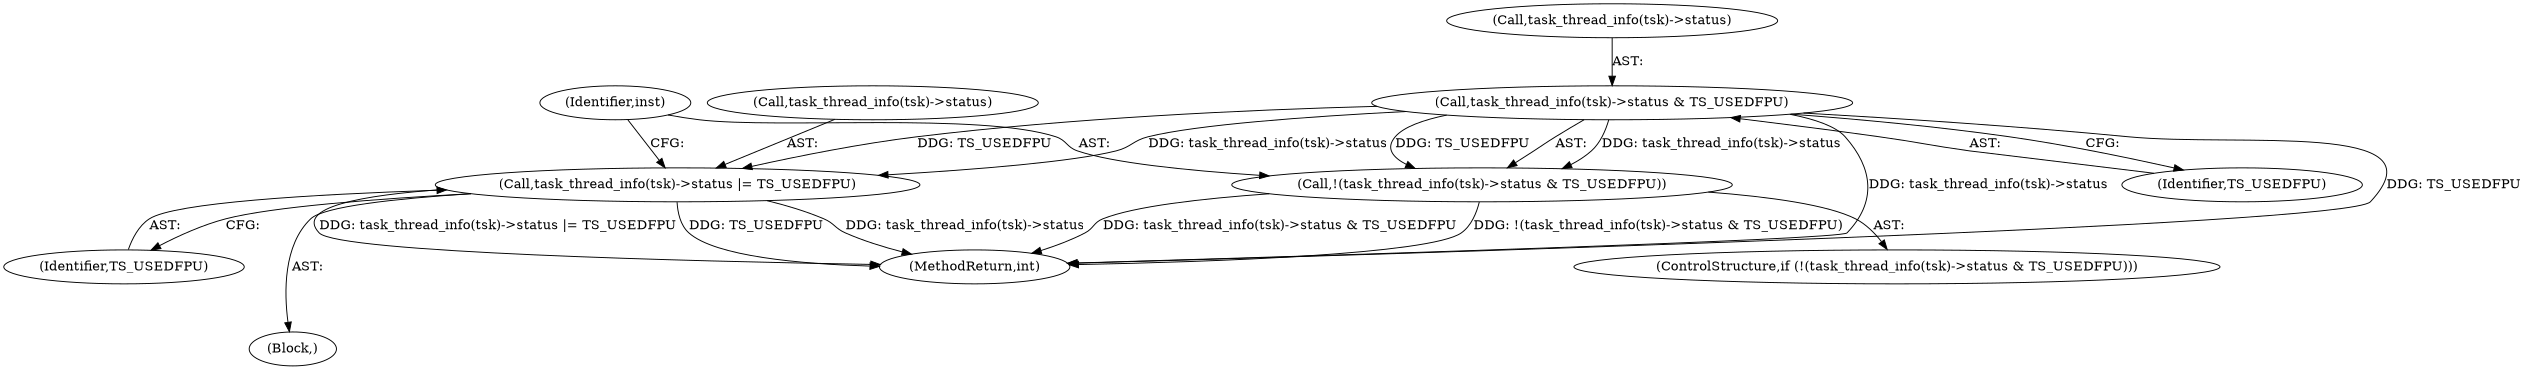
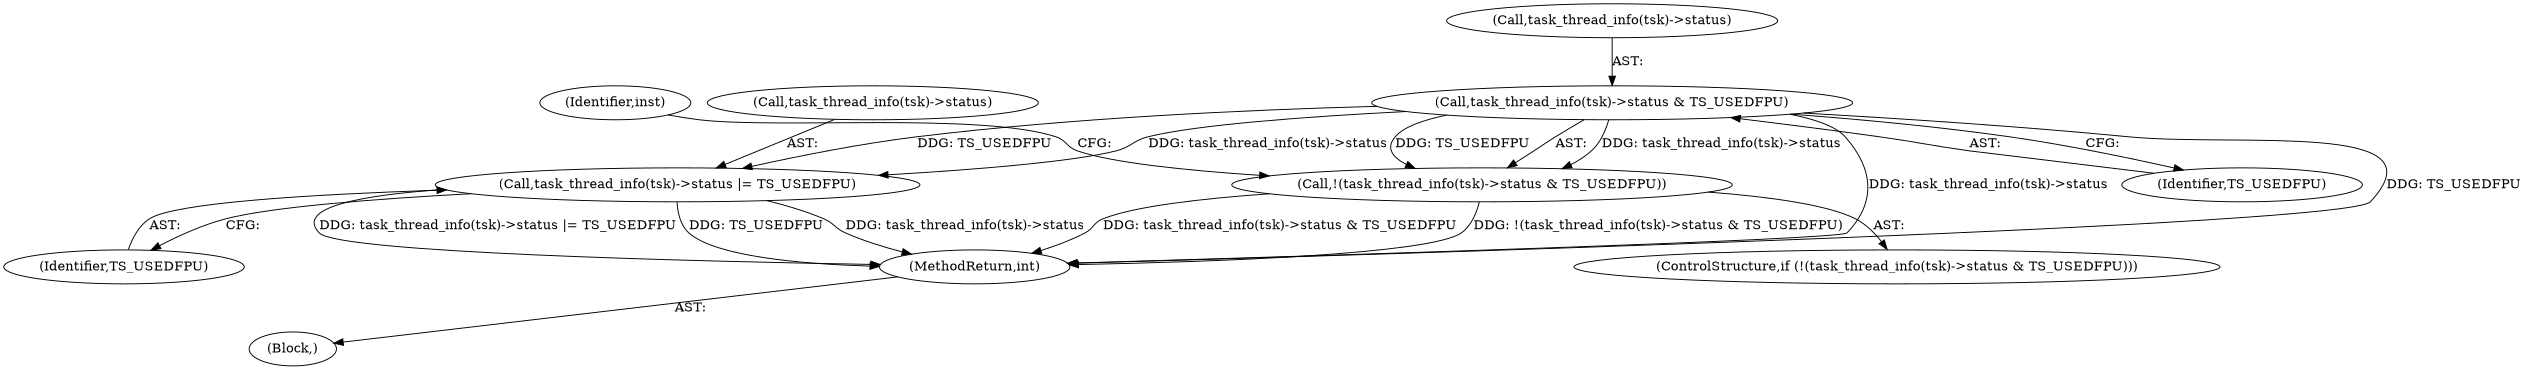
(643, 140) -> none
(1097, 144) -> (1097, 144)
(306, 224) -> (621, 309)
